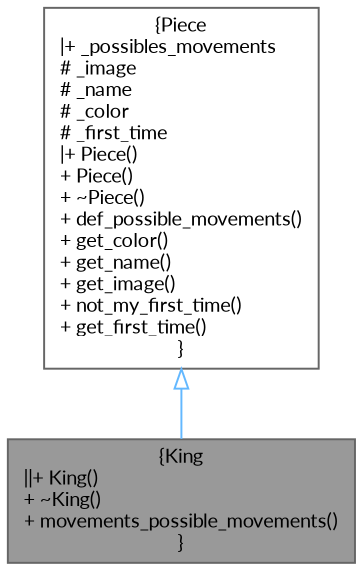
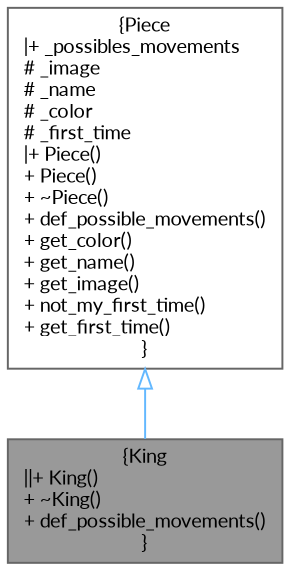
(181, 501) -> (145, 501)
